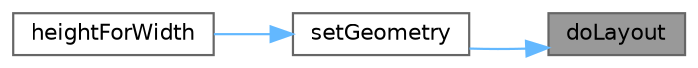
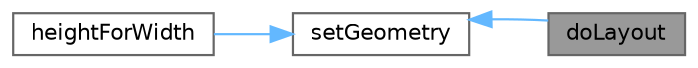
(498, 49) -> (520, 19)
